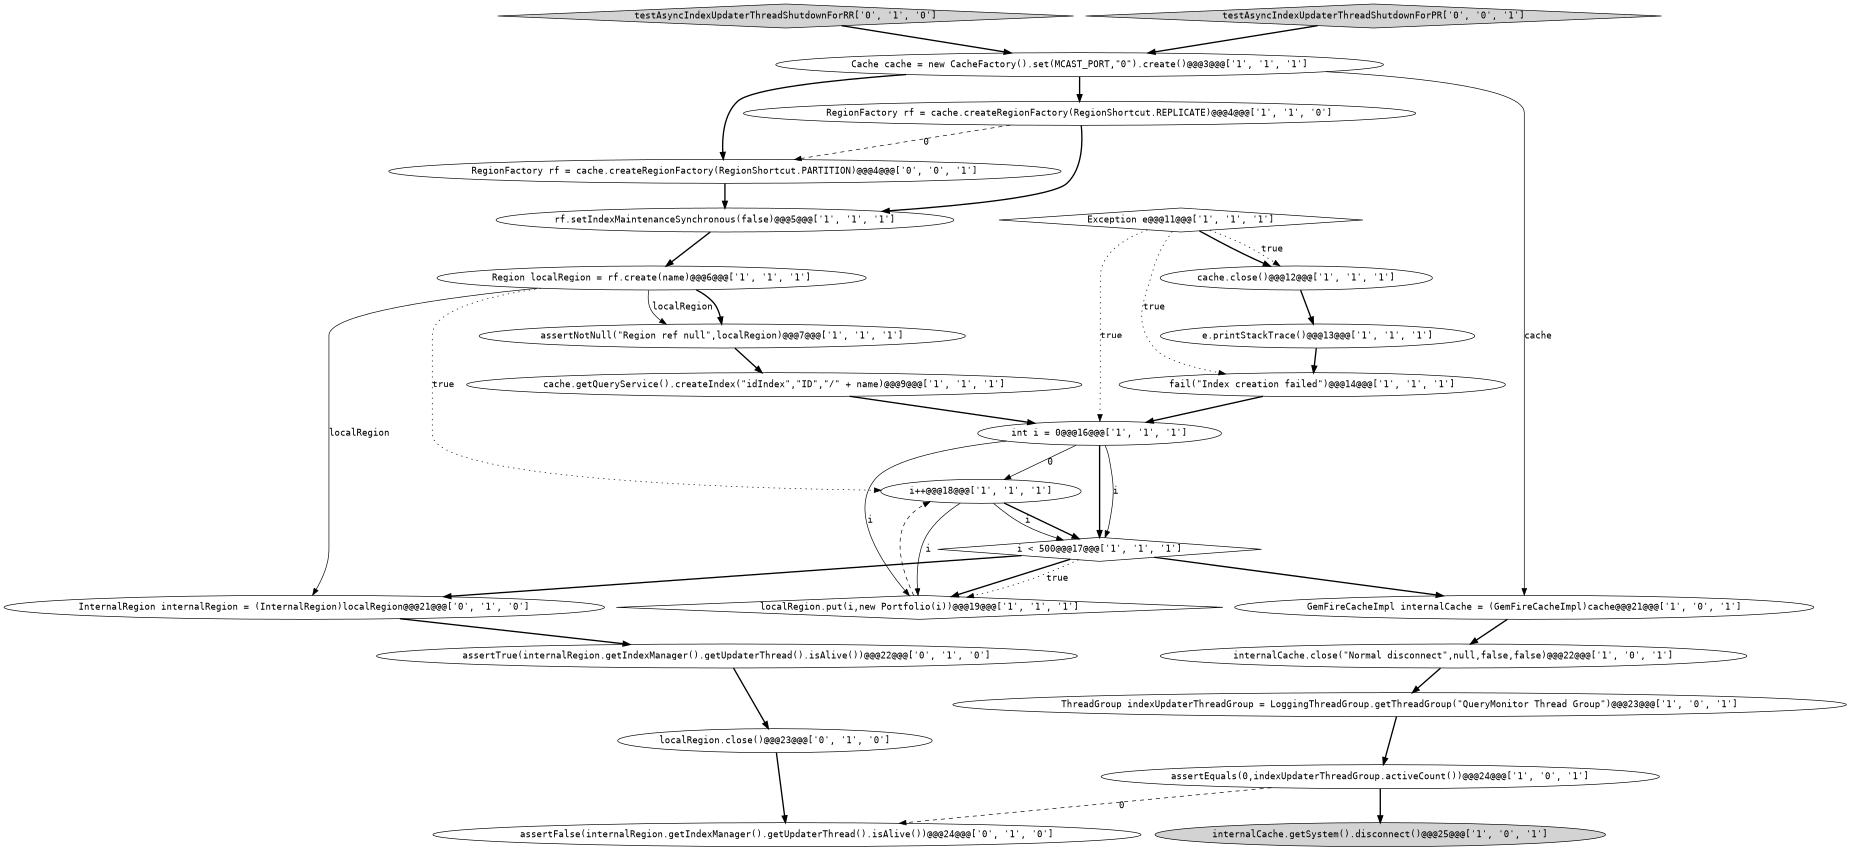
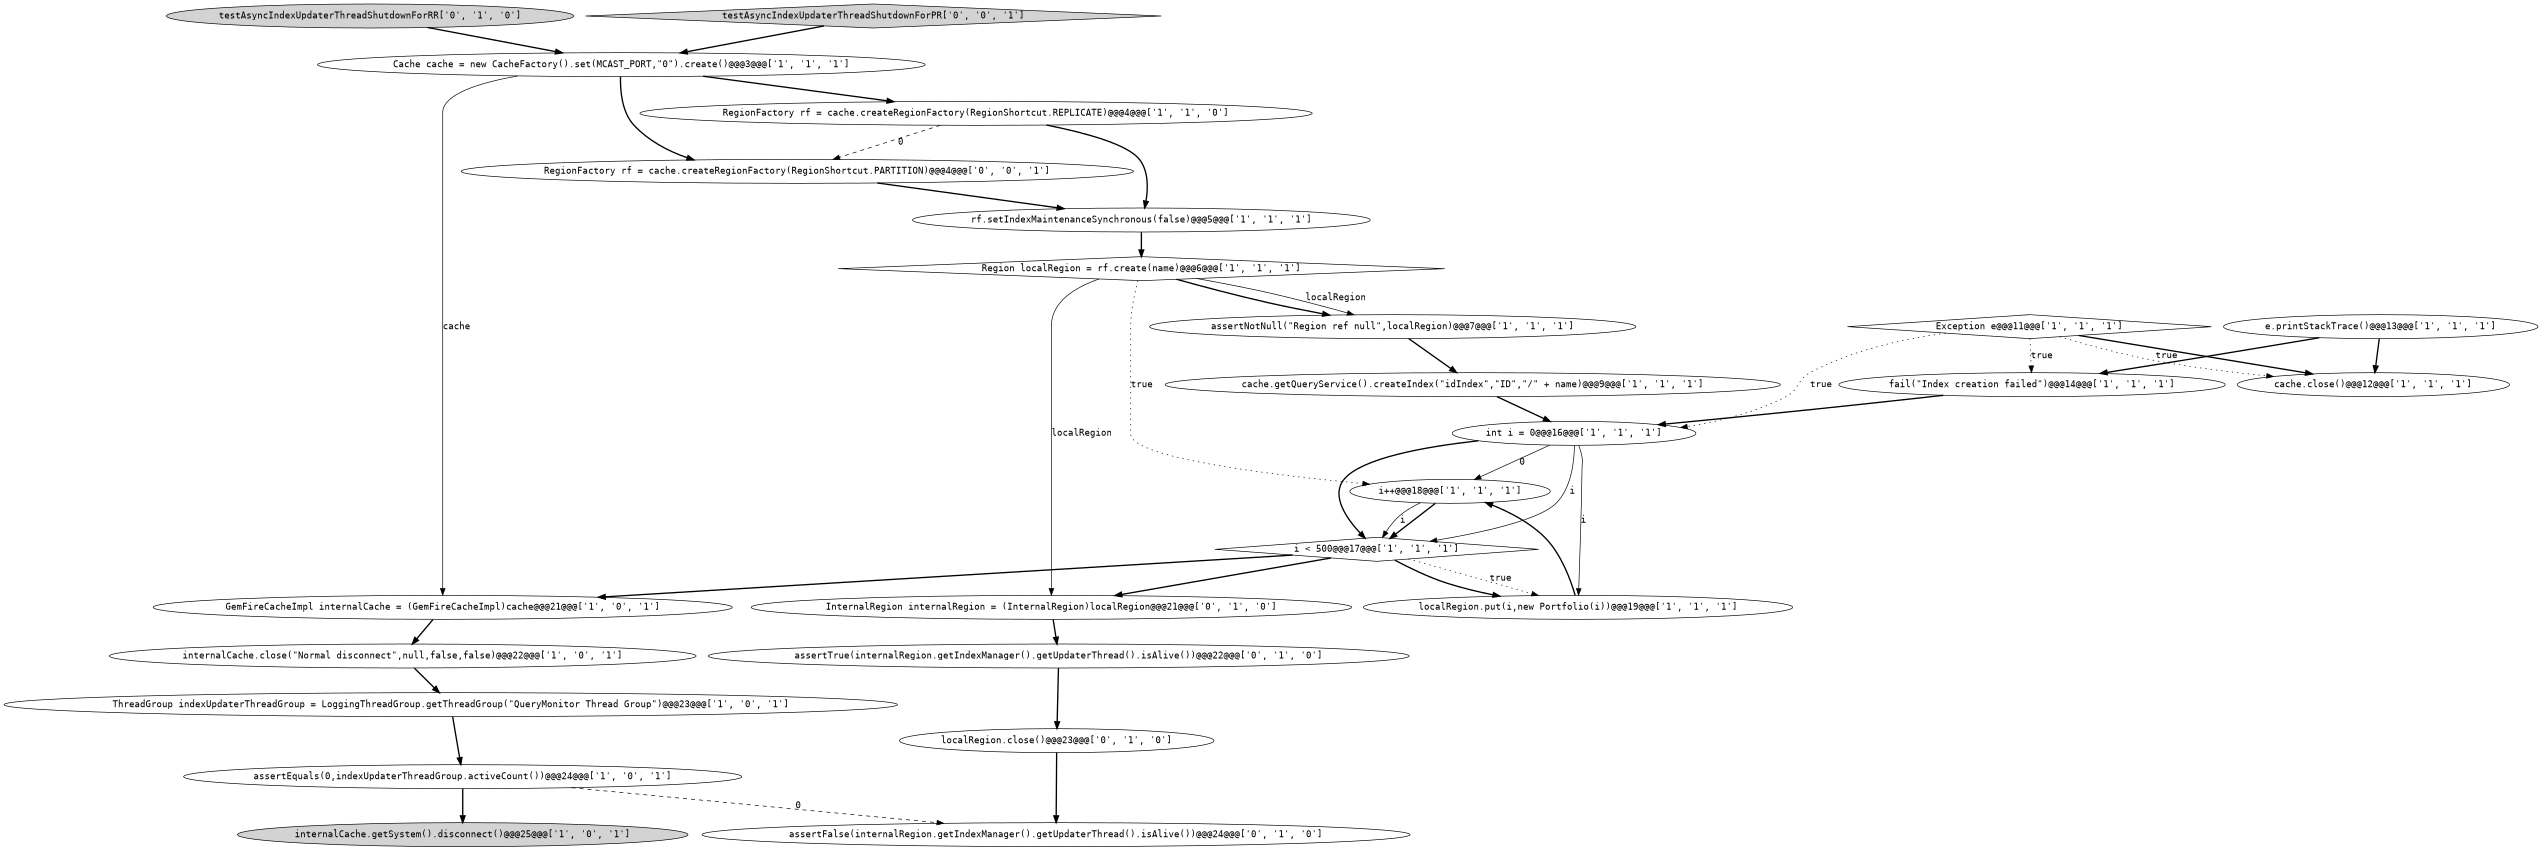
(786, 16) -> (370, 16)
(652, 278) -> (1141, 269)
(1306, 304) -> (2377, 352)
(925, 539) -> none
(900, 547) -> (1546, 539)
(920, 607) -> (1578, 607)
